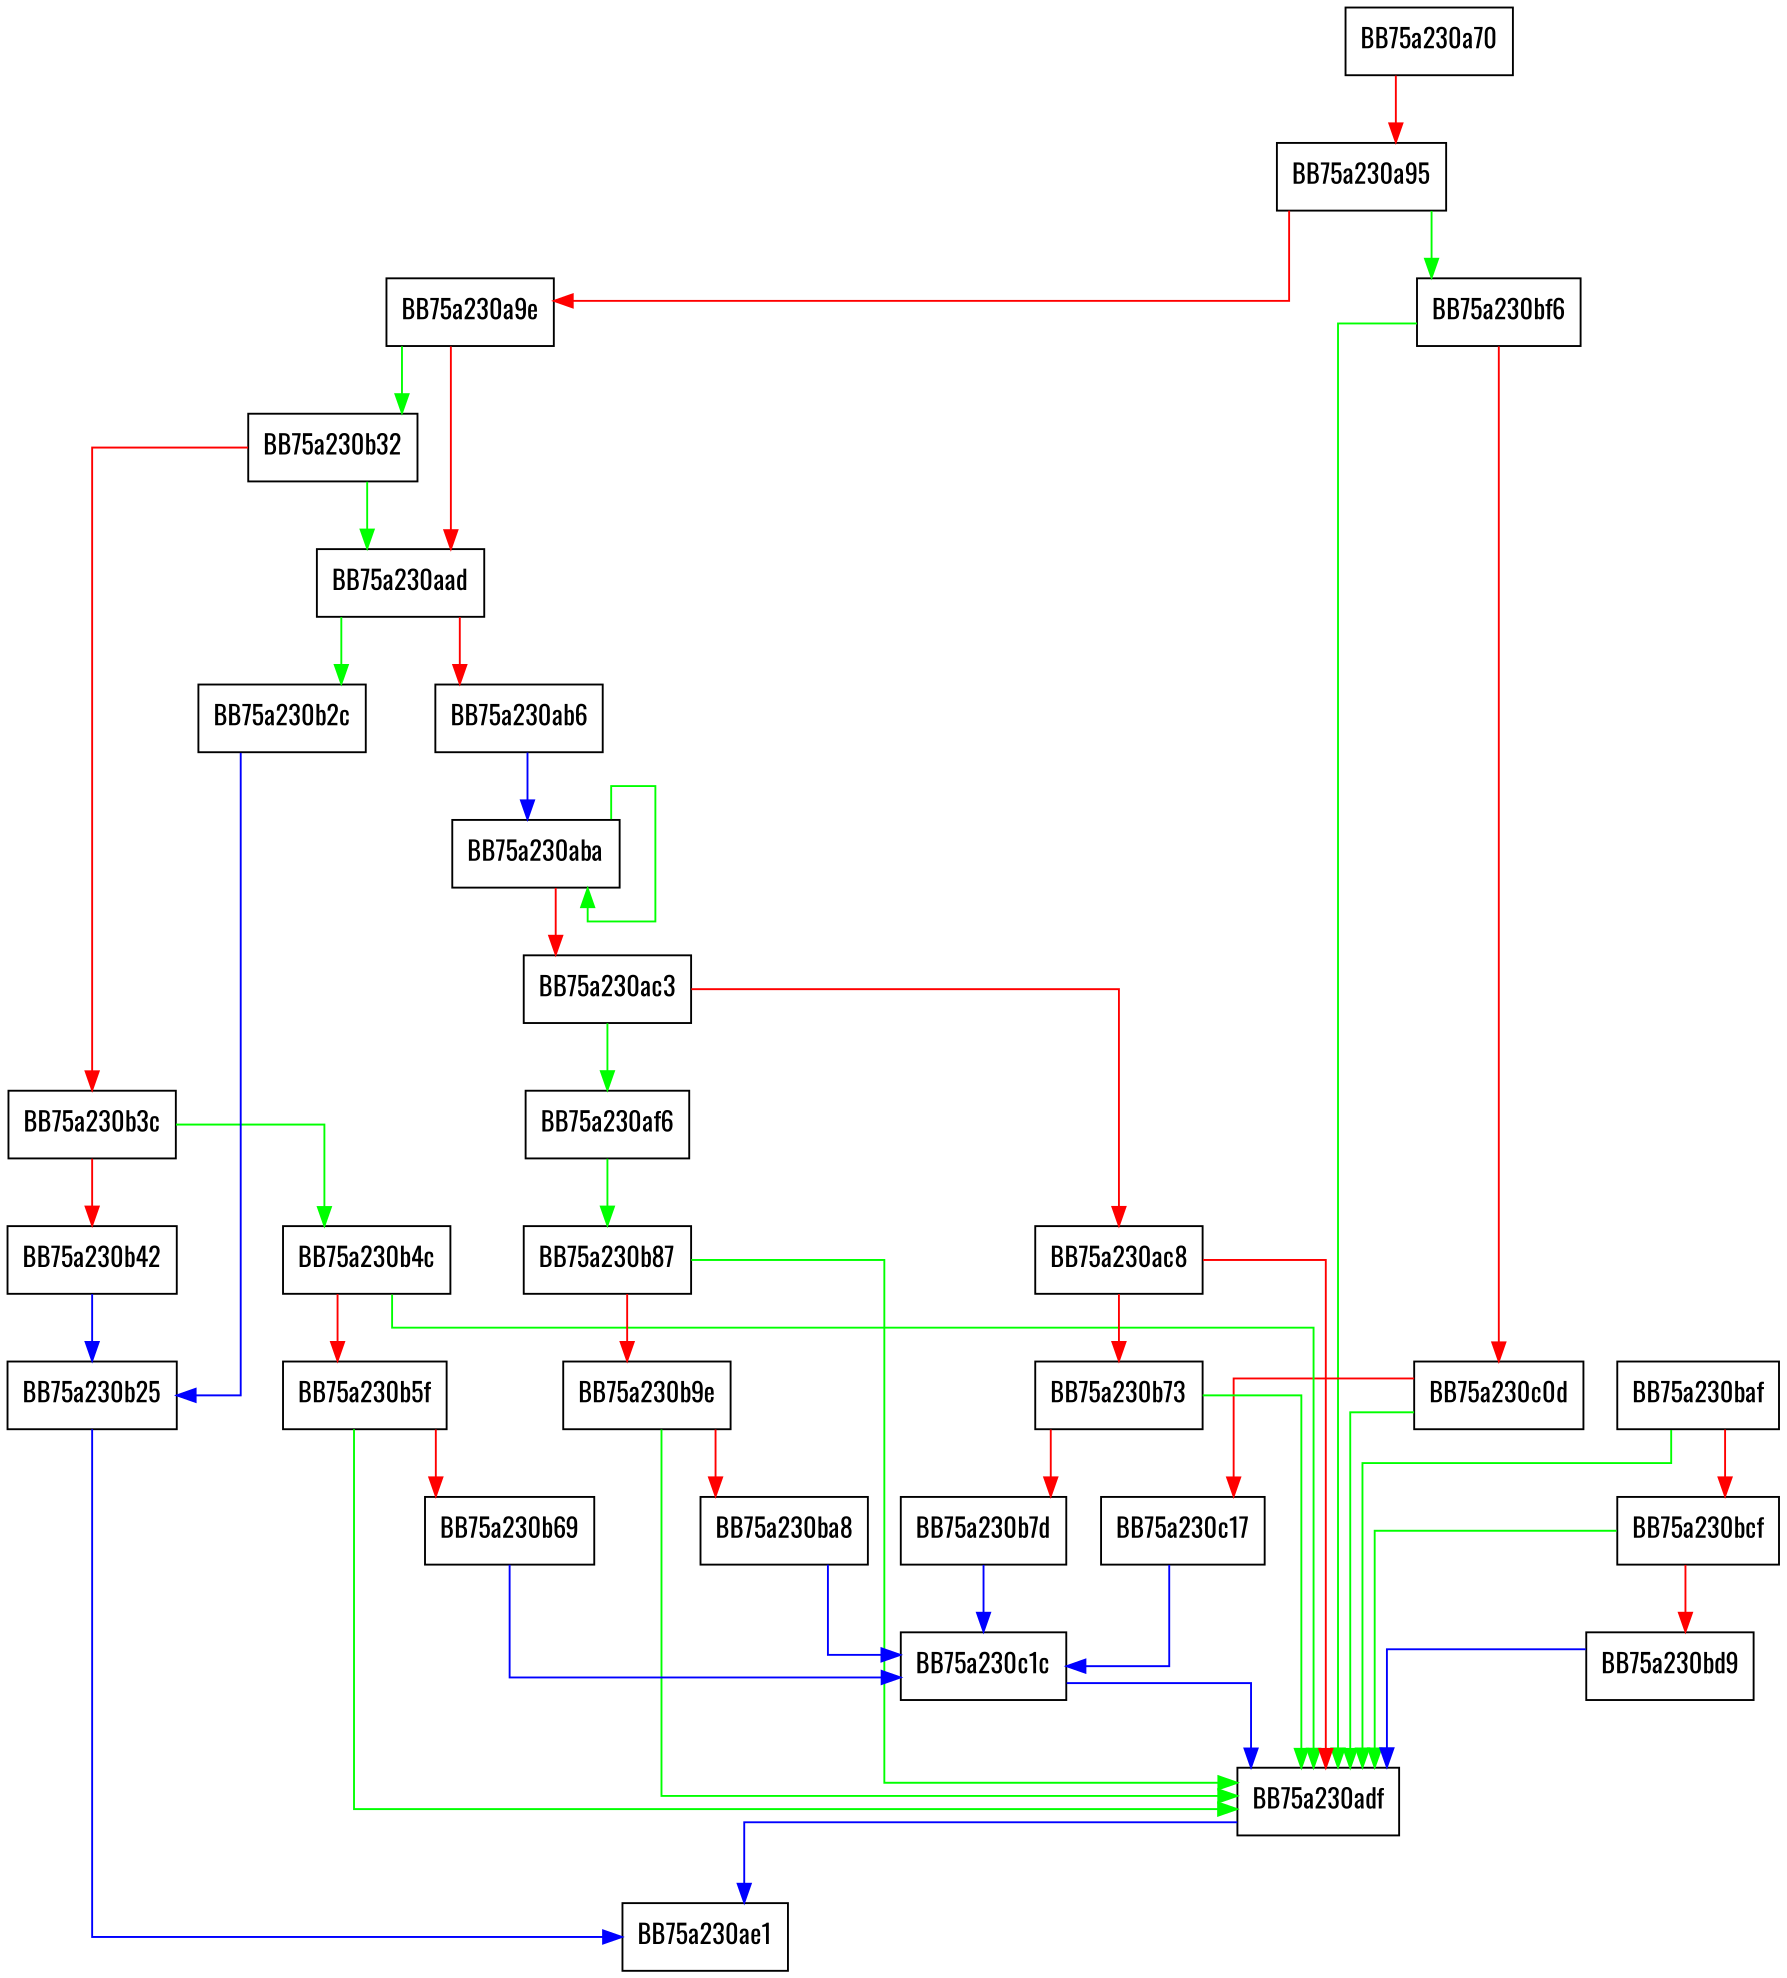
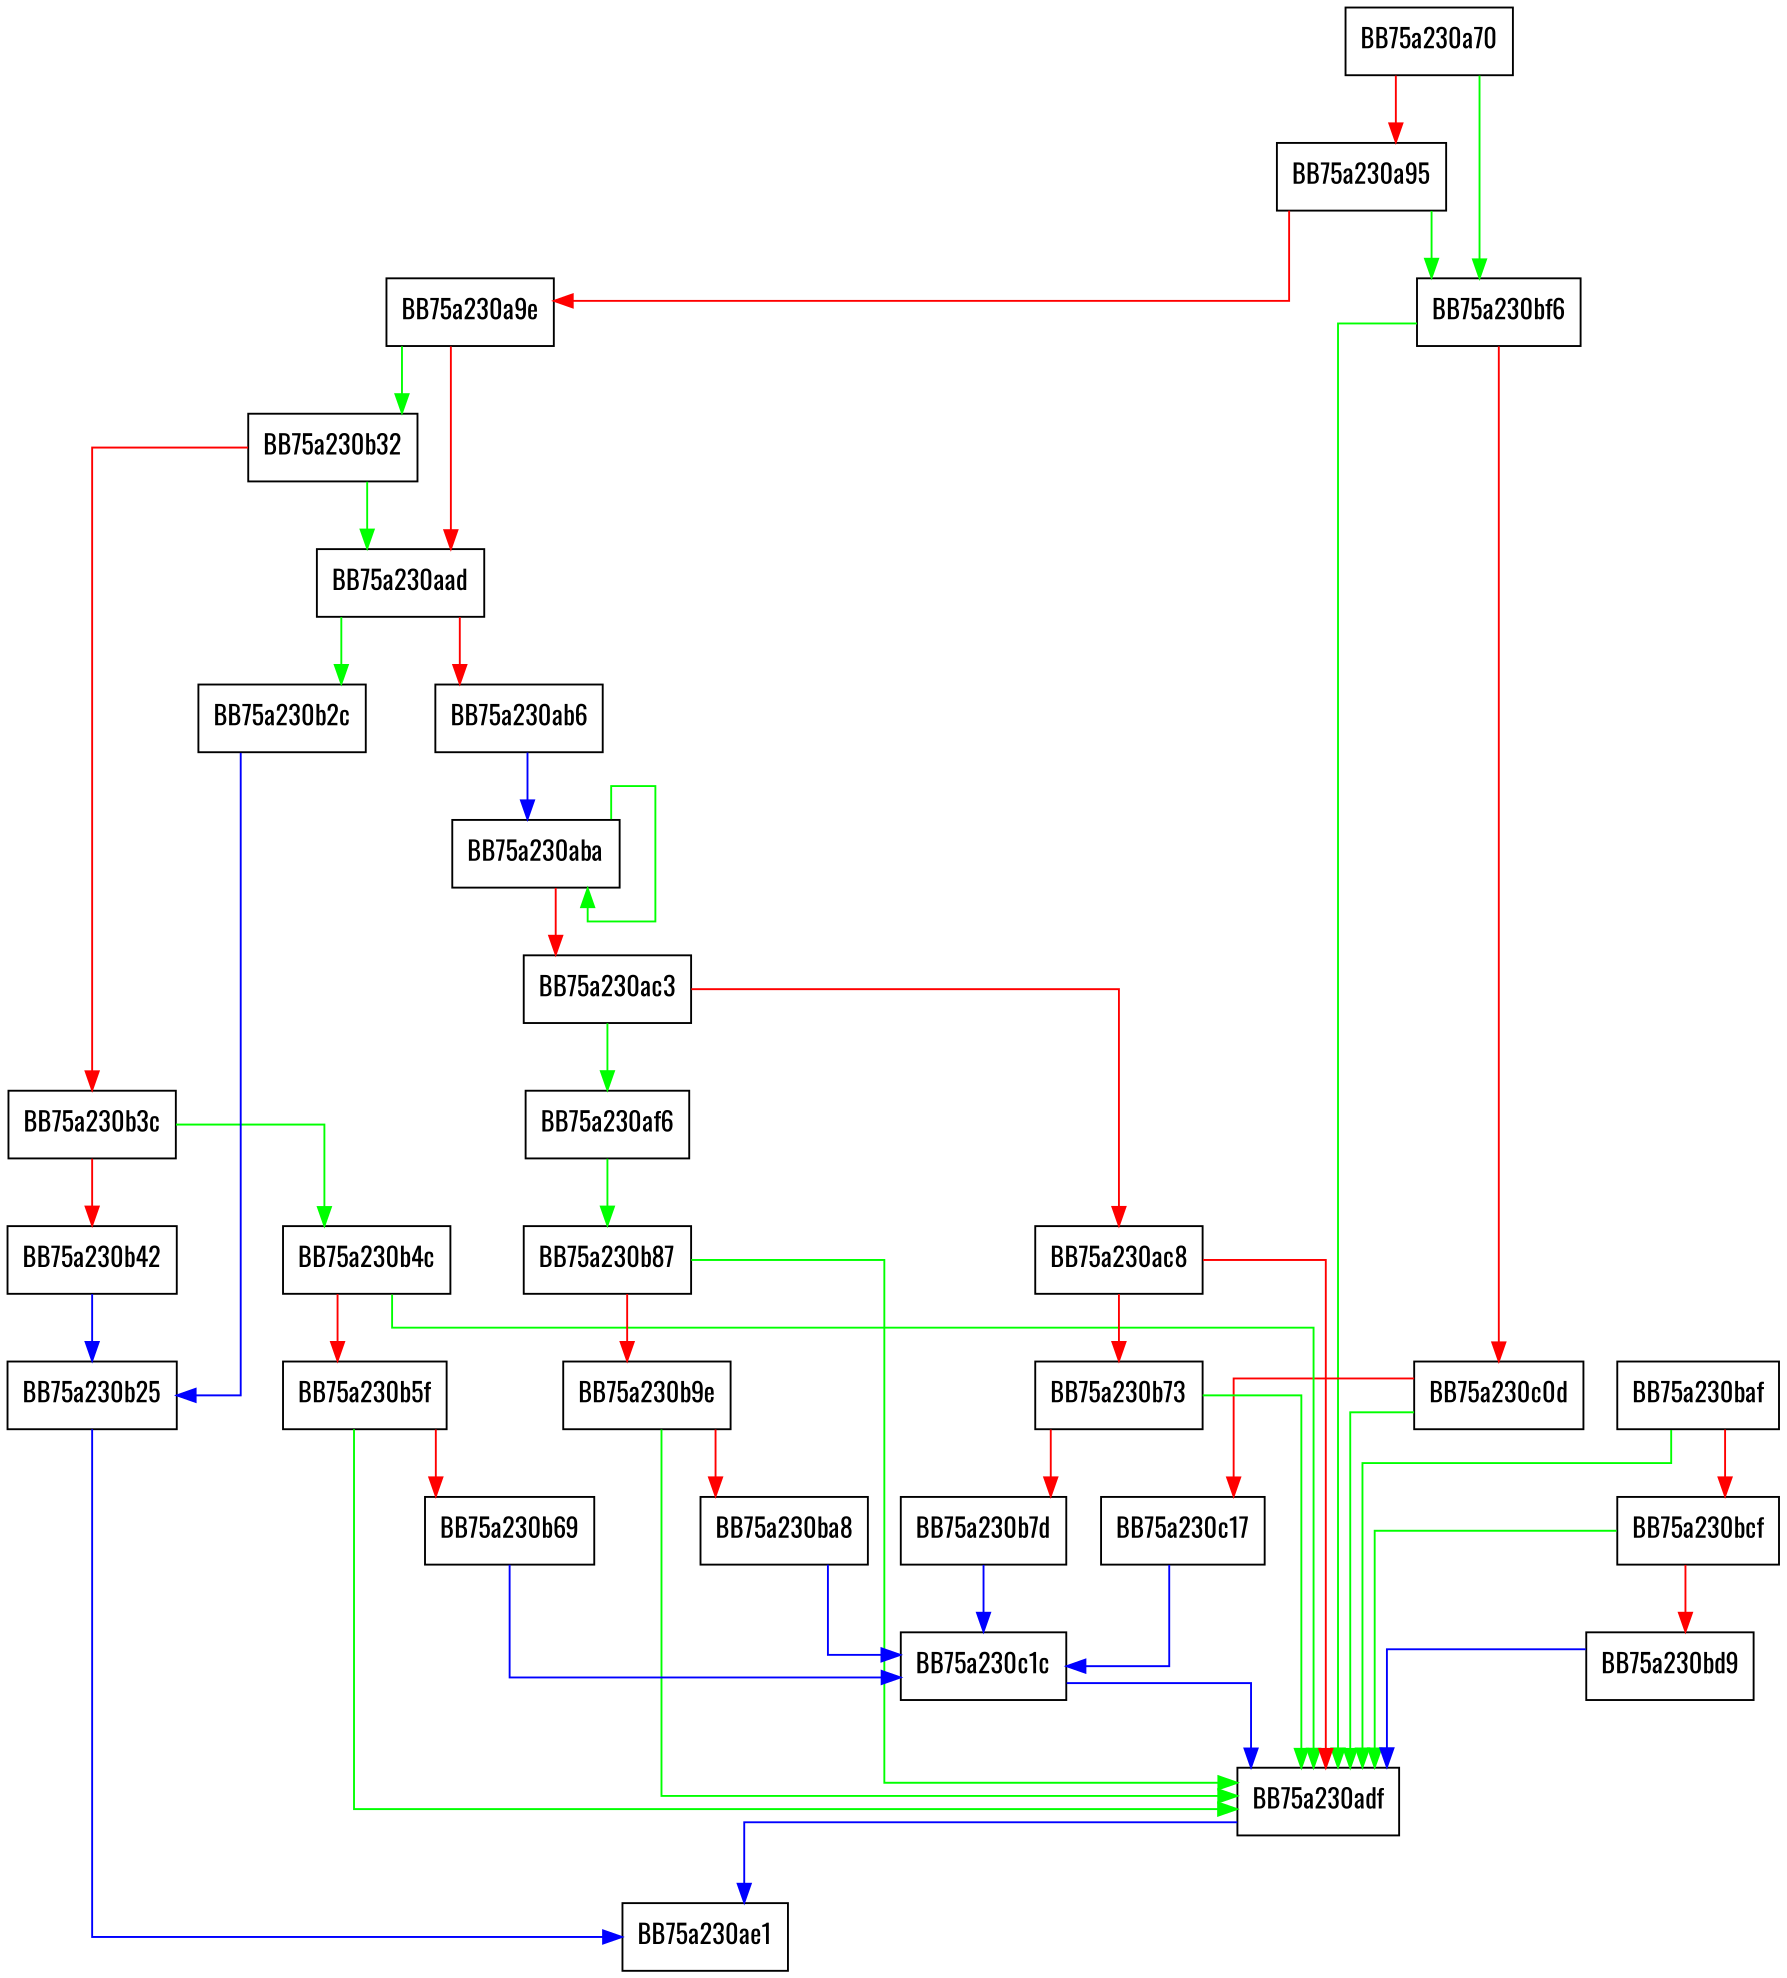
none -> (1480, 167)
